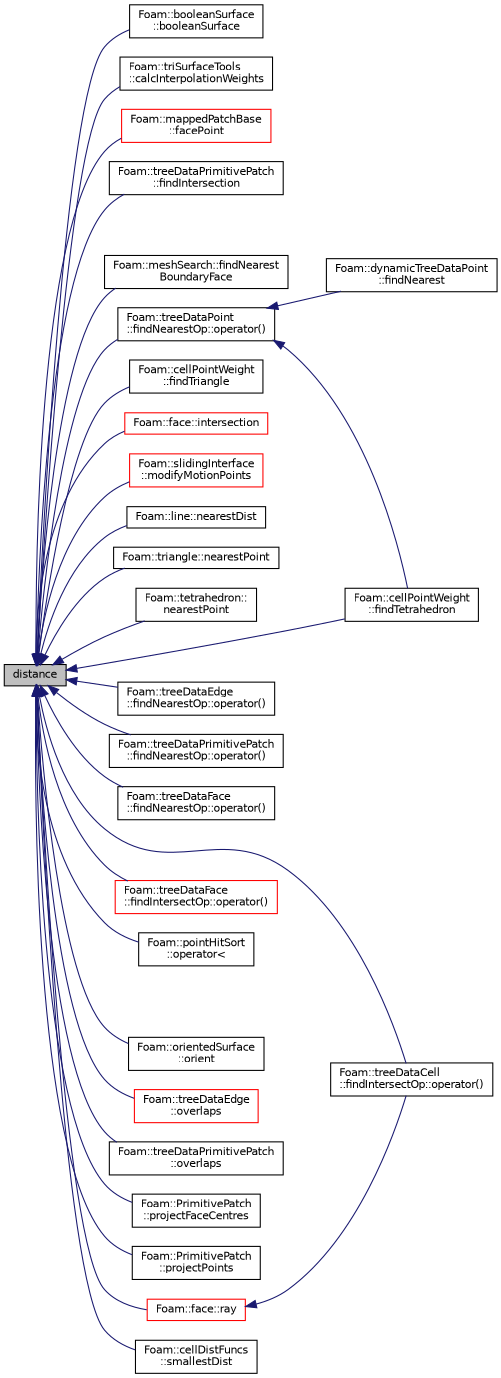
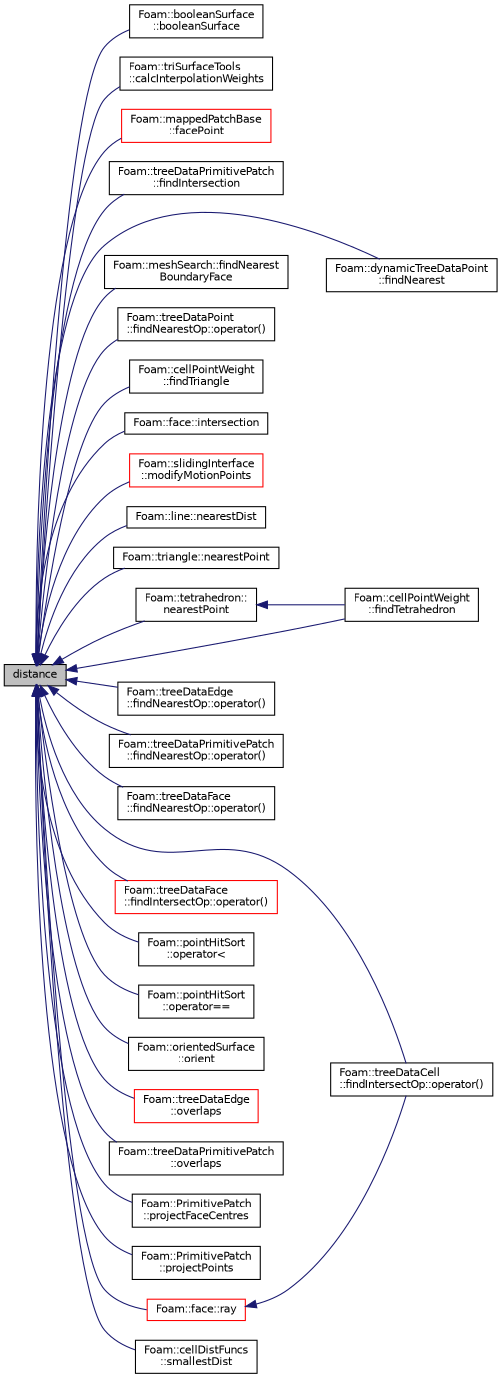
(309, 299) -> (87, 270)
(196, 423) -> (196, 423)
(365, 457) -> (306, 605)
none -> (196, 1002)
